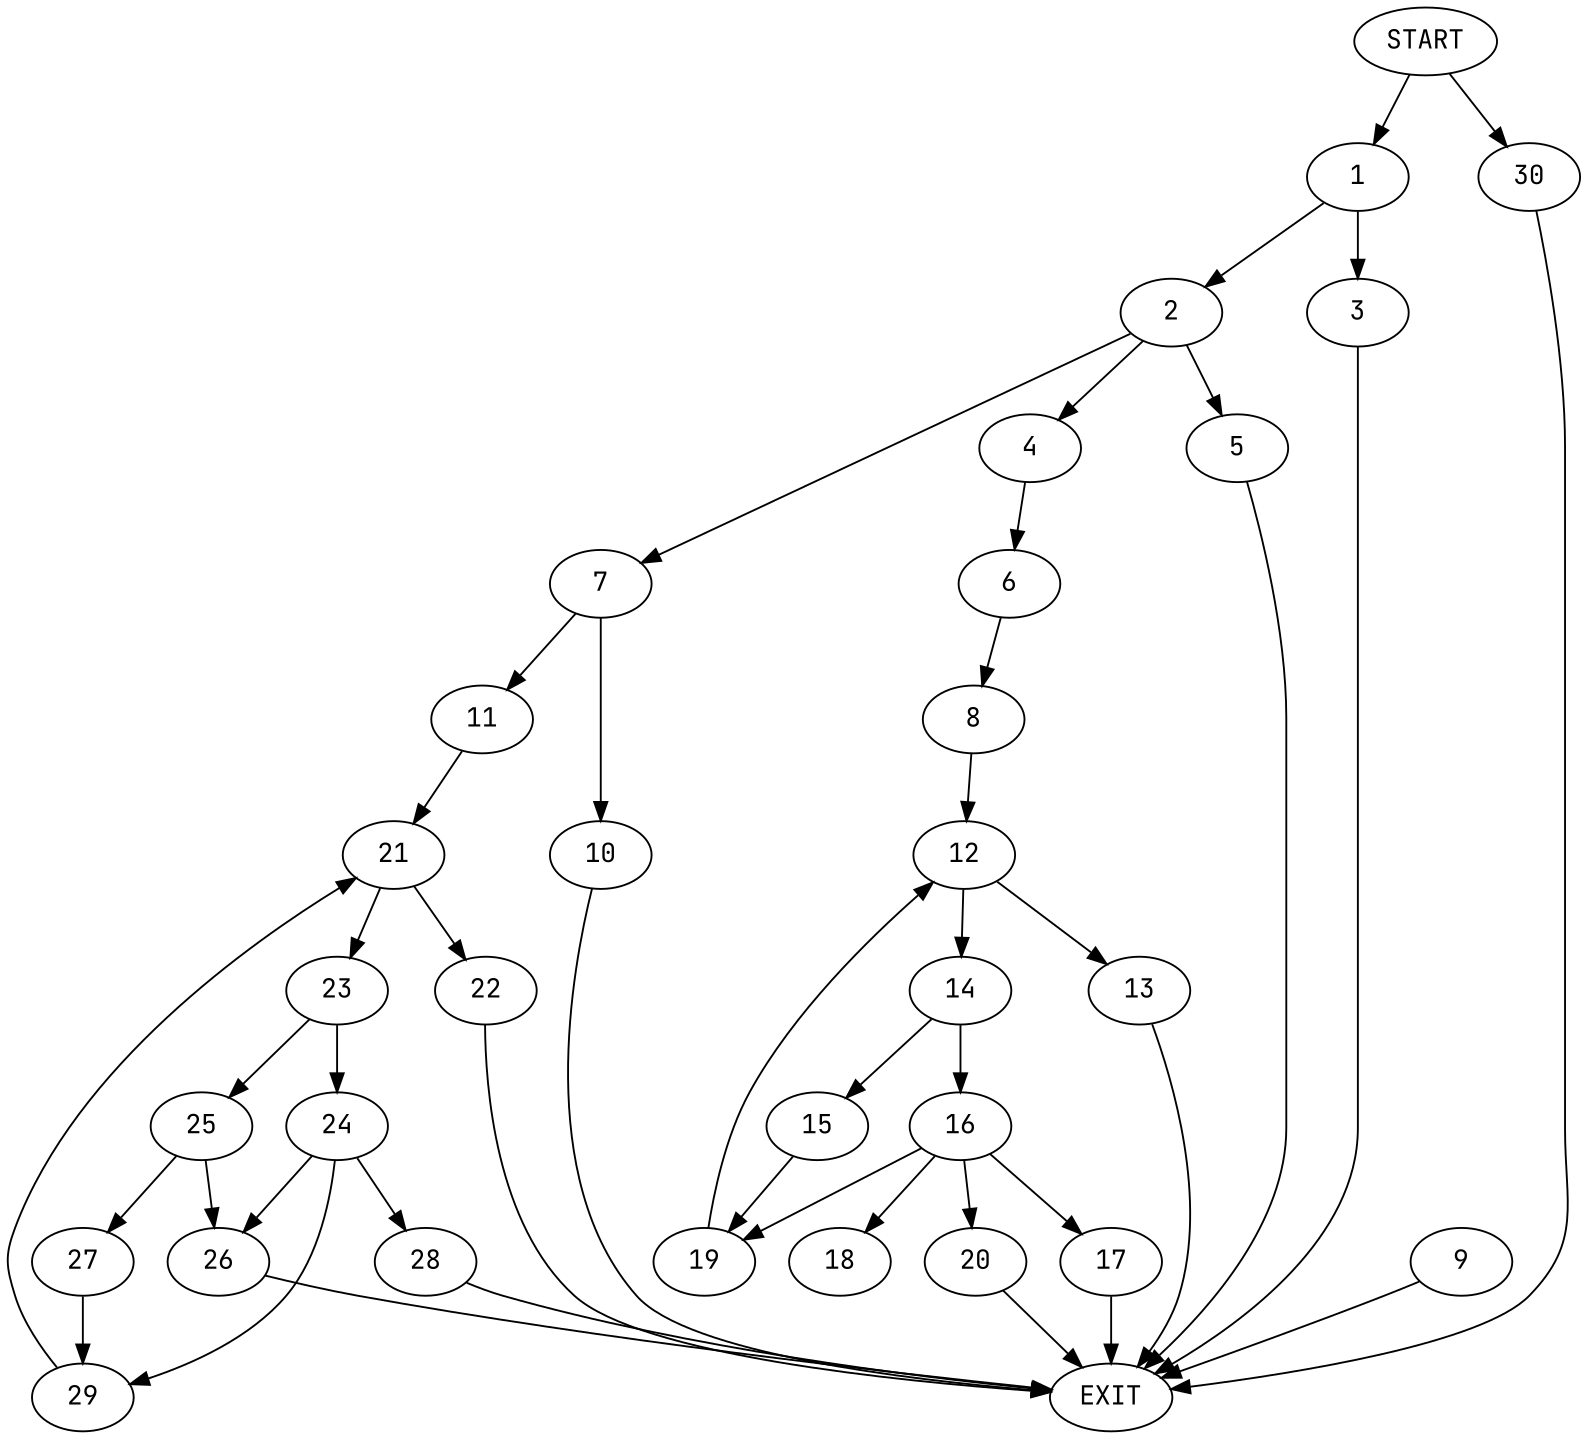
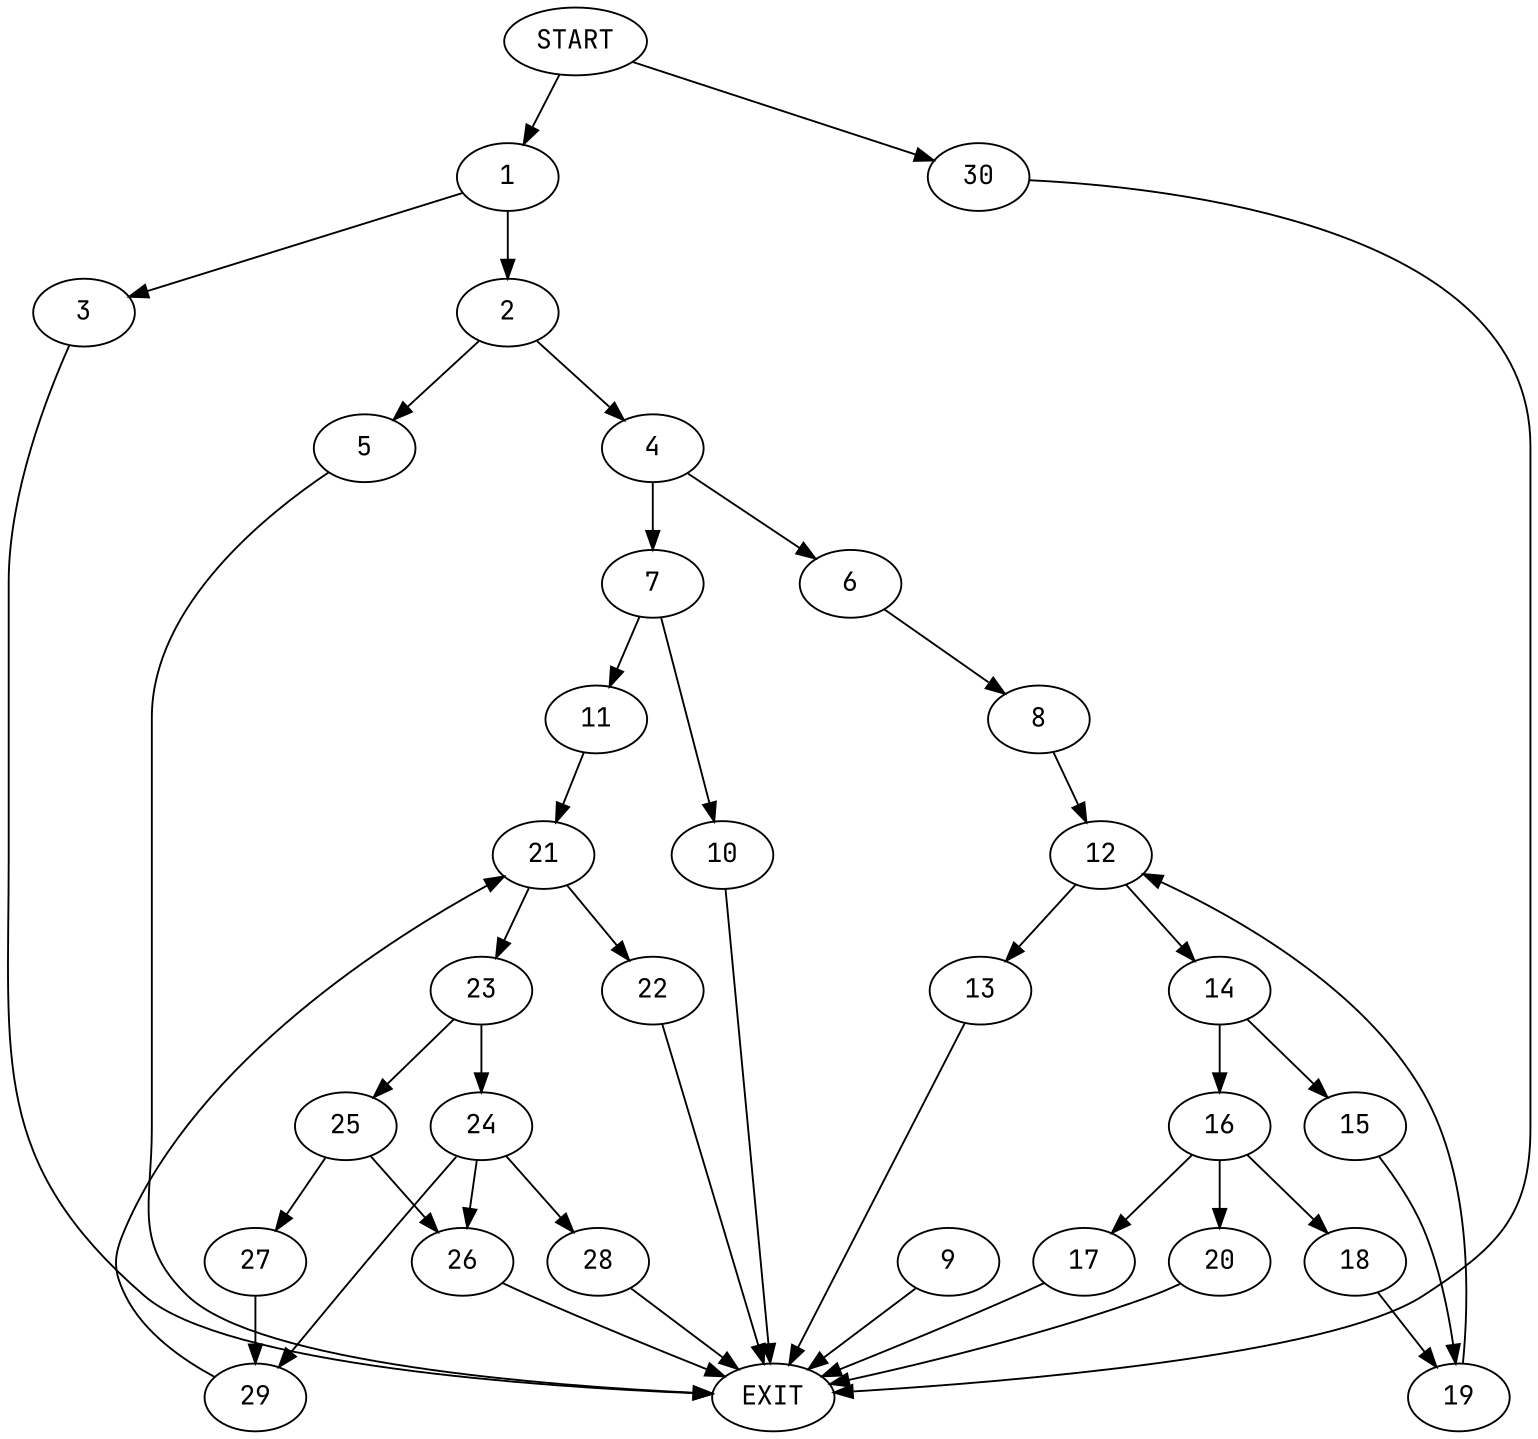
(895, 444) -> (653, 507)
(841, 1190) -> (1401, 1322)
